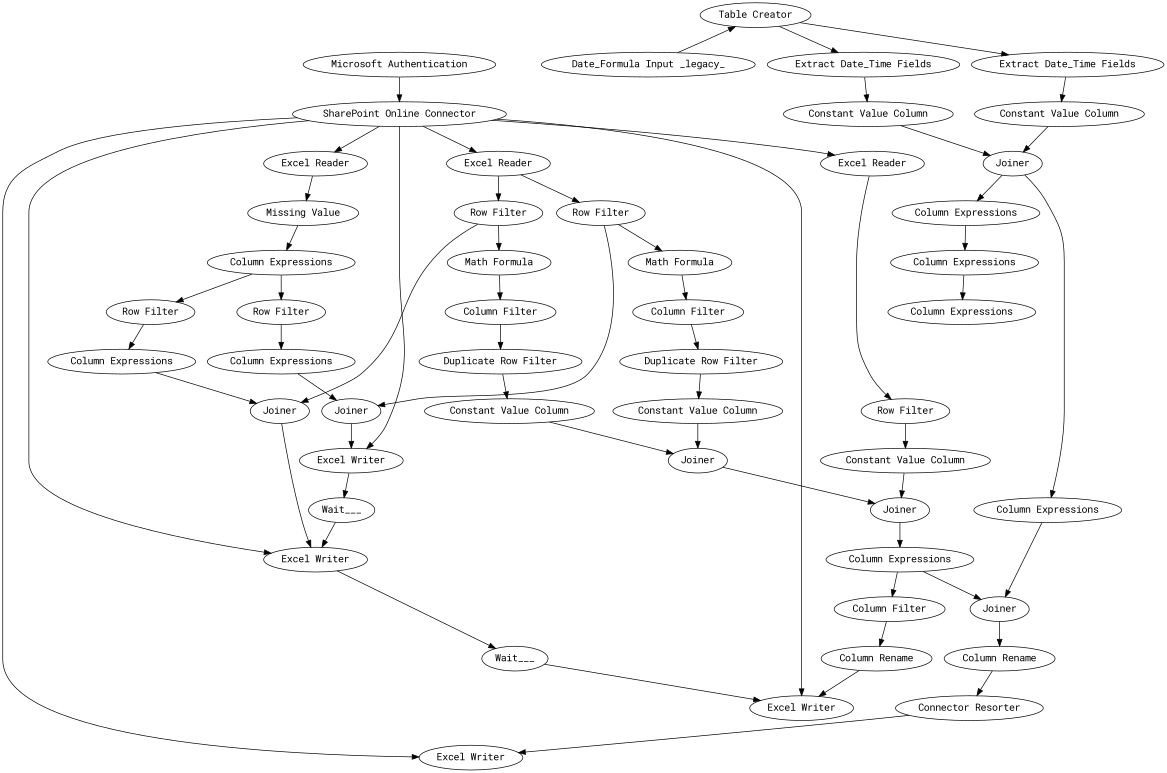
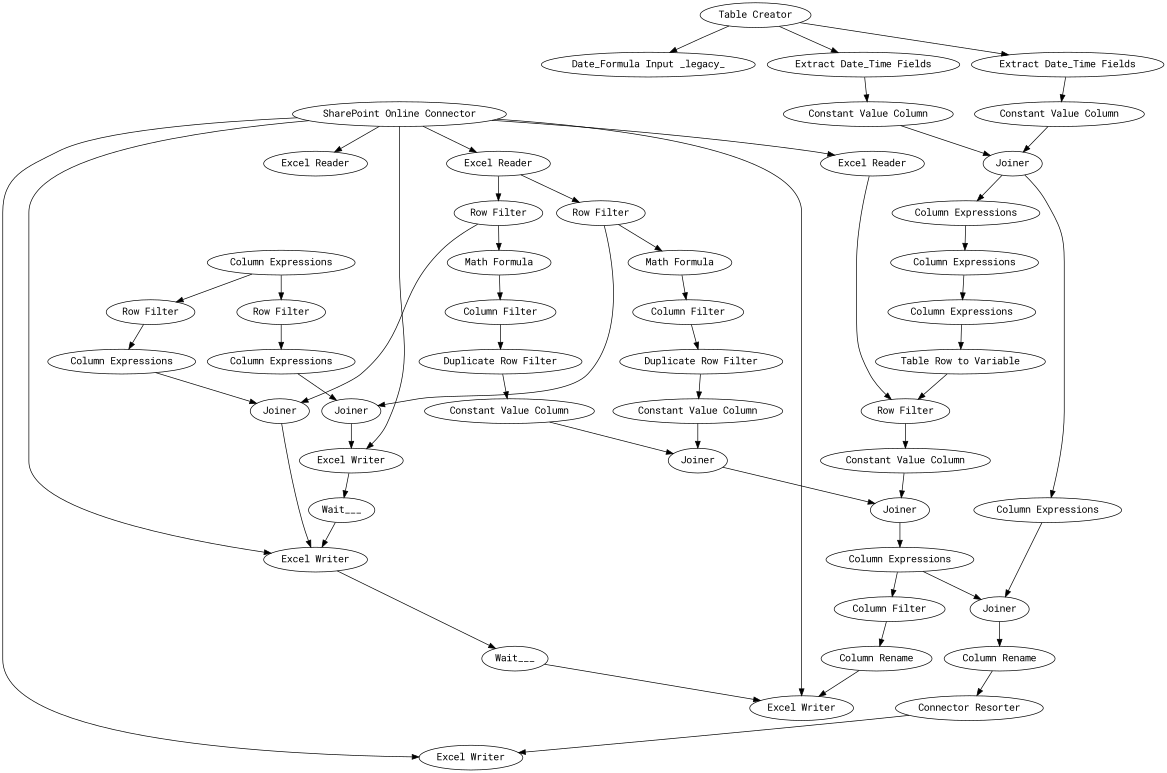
(703, 41) -> (702, 38)
(399, 65) -> none
(303, 213) -> none
none -> (960, 362)
